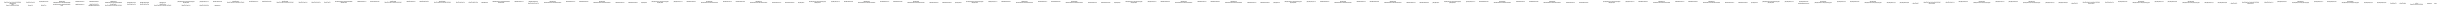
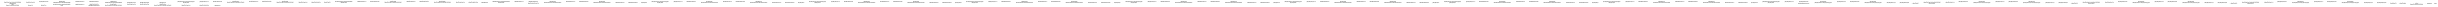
none -> (1595, 3)
